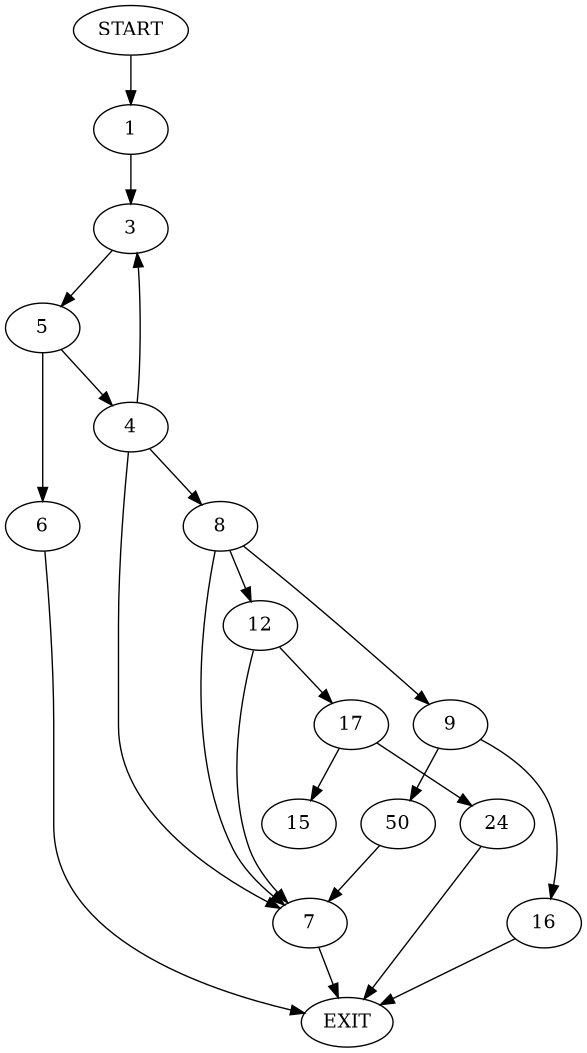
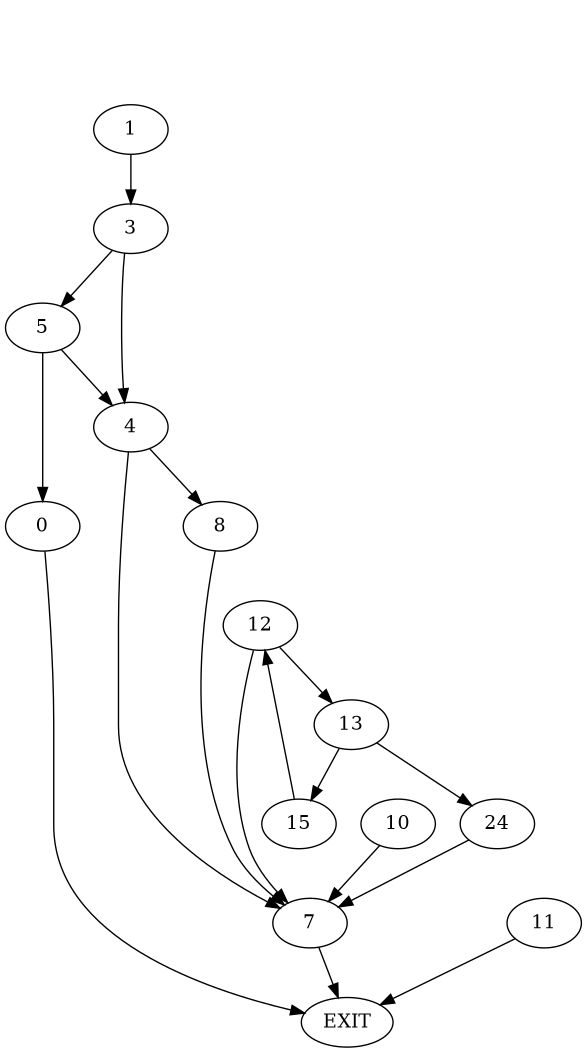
(131, 30) -> none
(140, 335) -> (122, 321)
(43, 526) -> (43, 526)
(238, 569) -> (281, 731)
(351, 725) -> (351, 725)
(451, 725) -> none
(398, 824) -> (398, 824)
(427, 917) -> (410, 870)
(544, 923) -> (544, 923)
